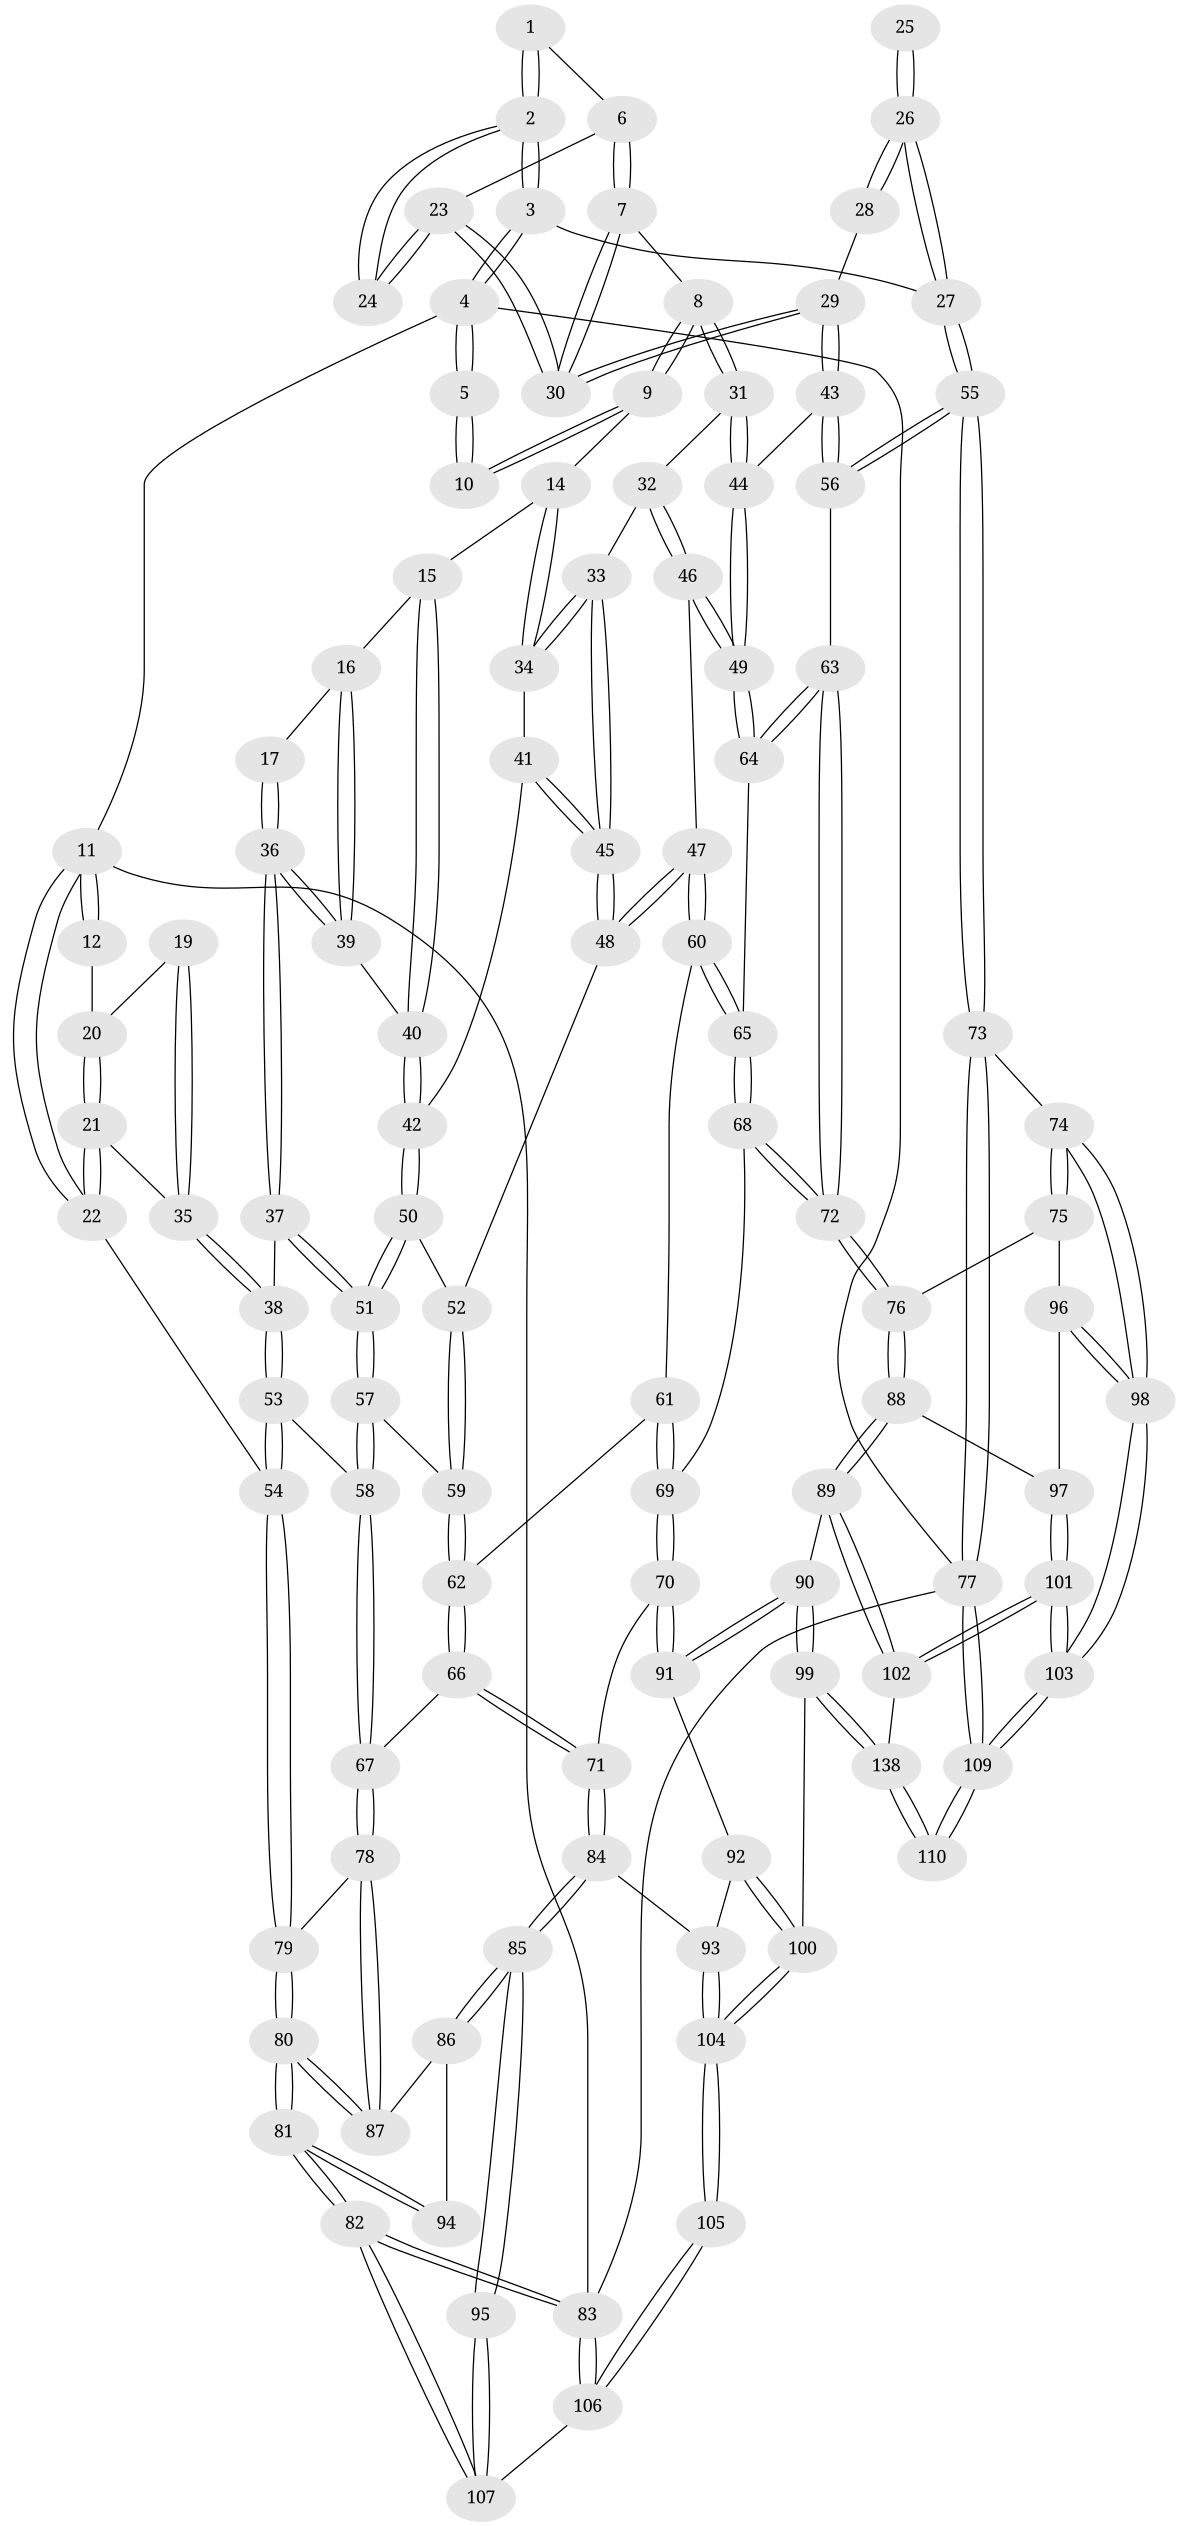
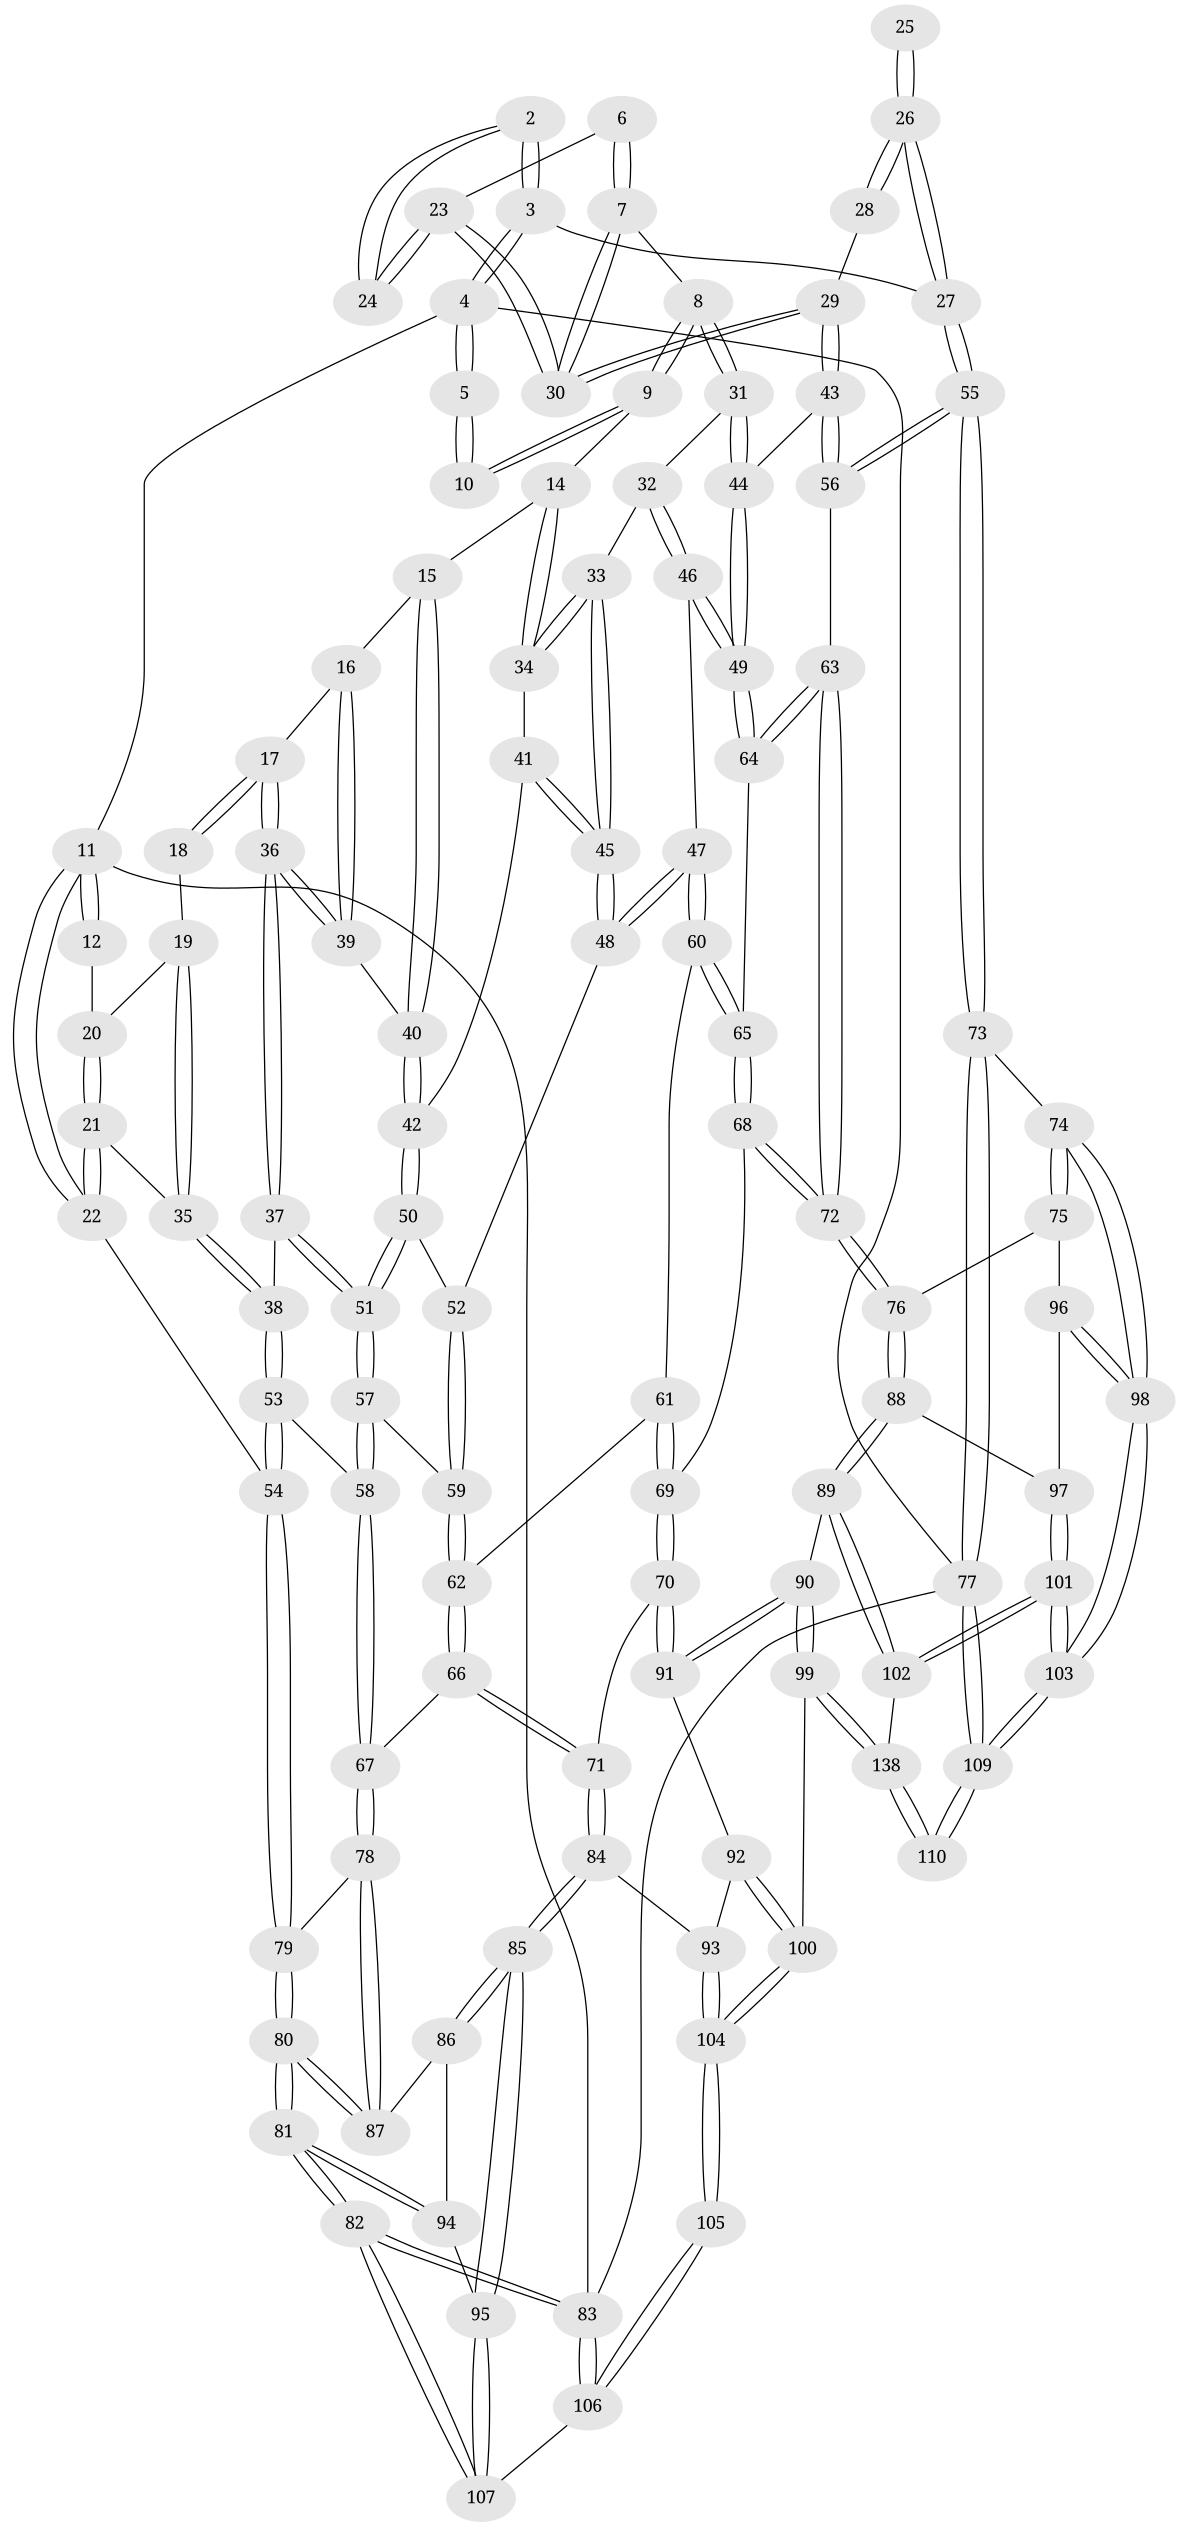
(531, 28) -> none
none -> (179, 851)
none -> (464, 2269)
